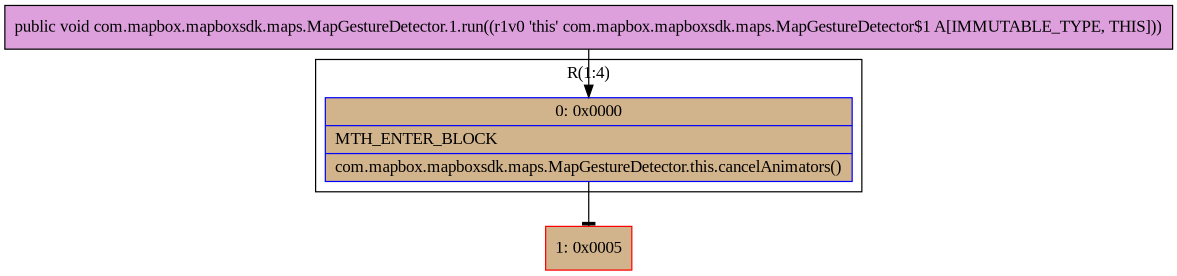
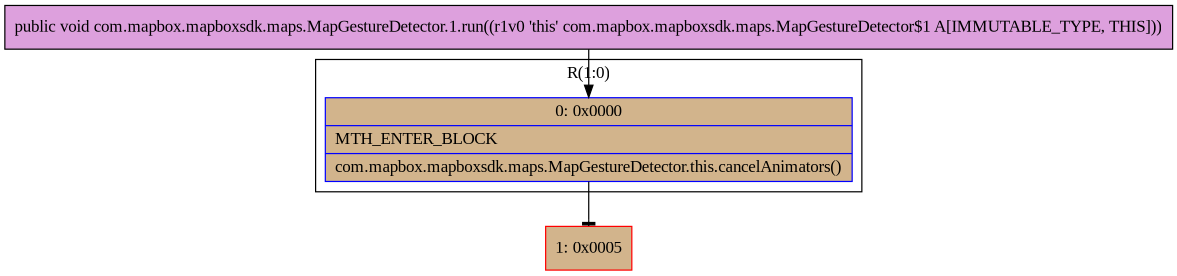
(589, 73) -> (589, 73)
